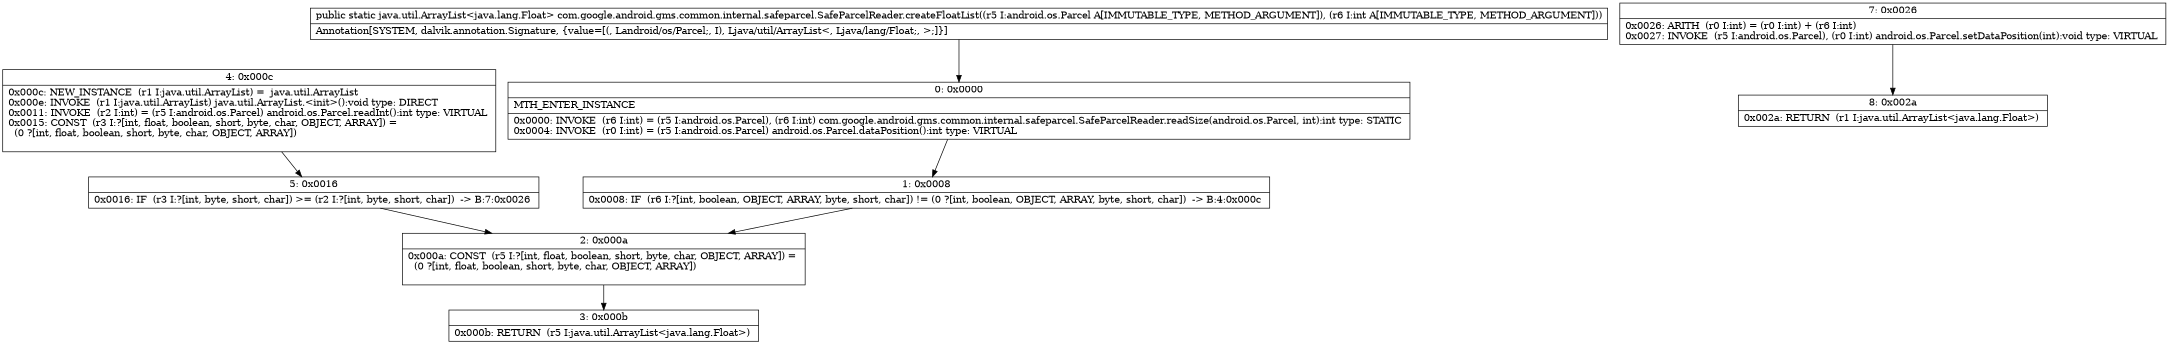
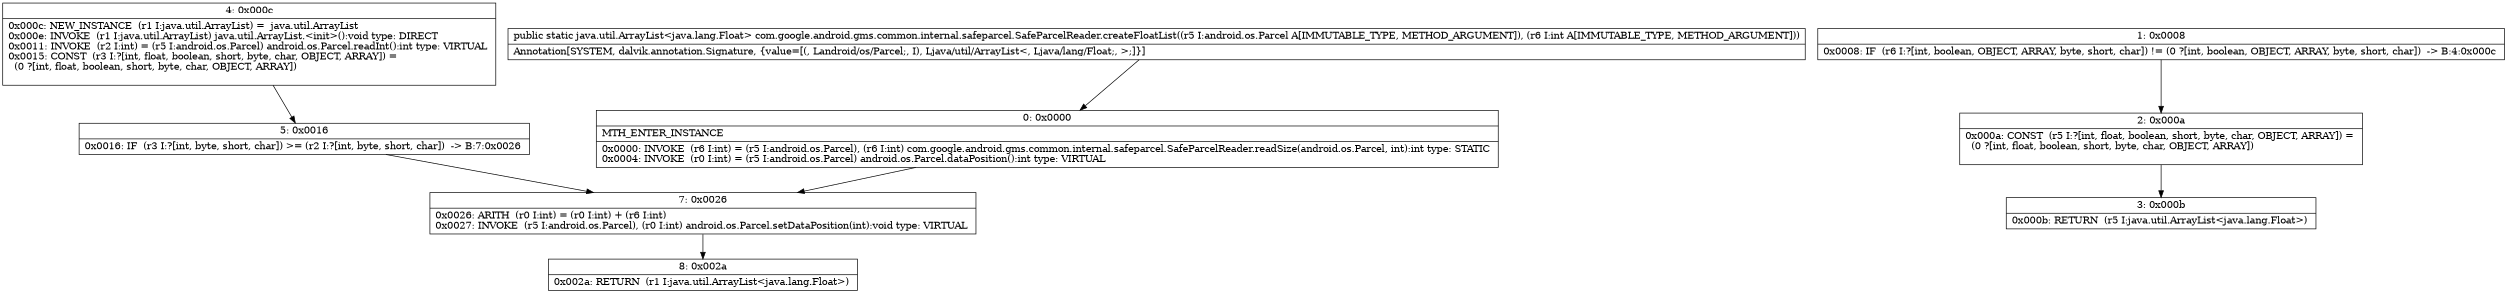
(941, 155) -> (860, 179)
(433, 220) -> (486, 173)
